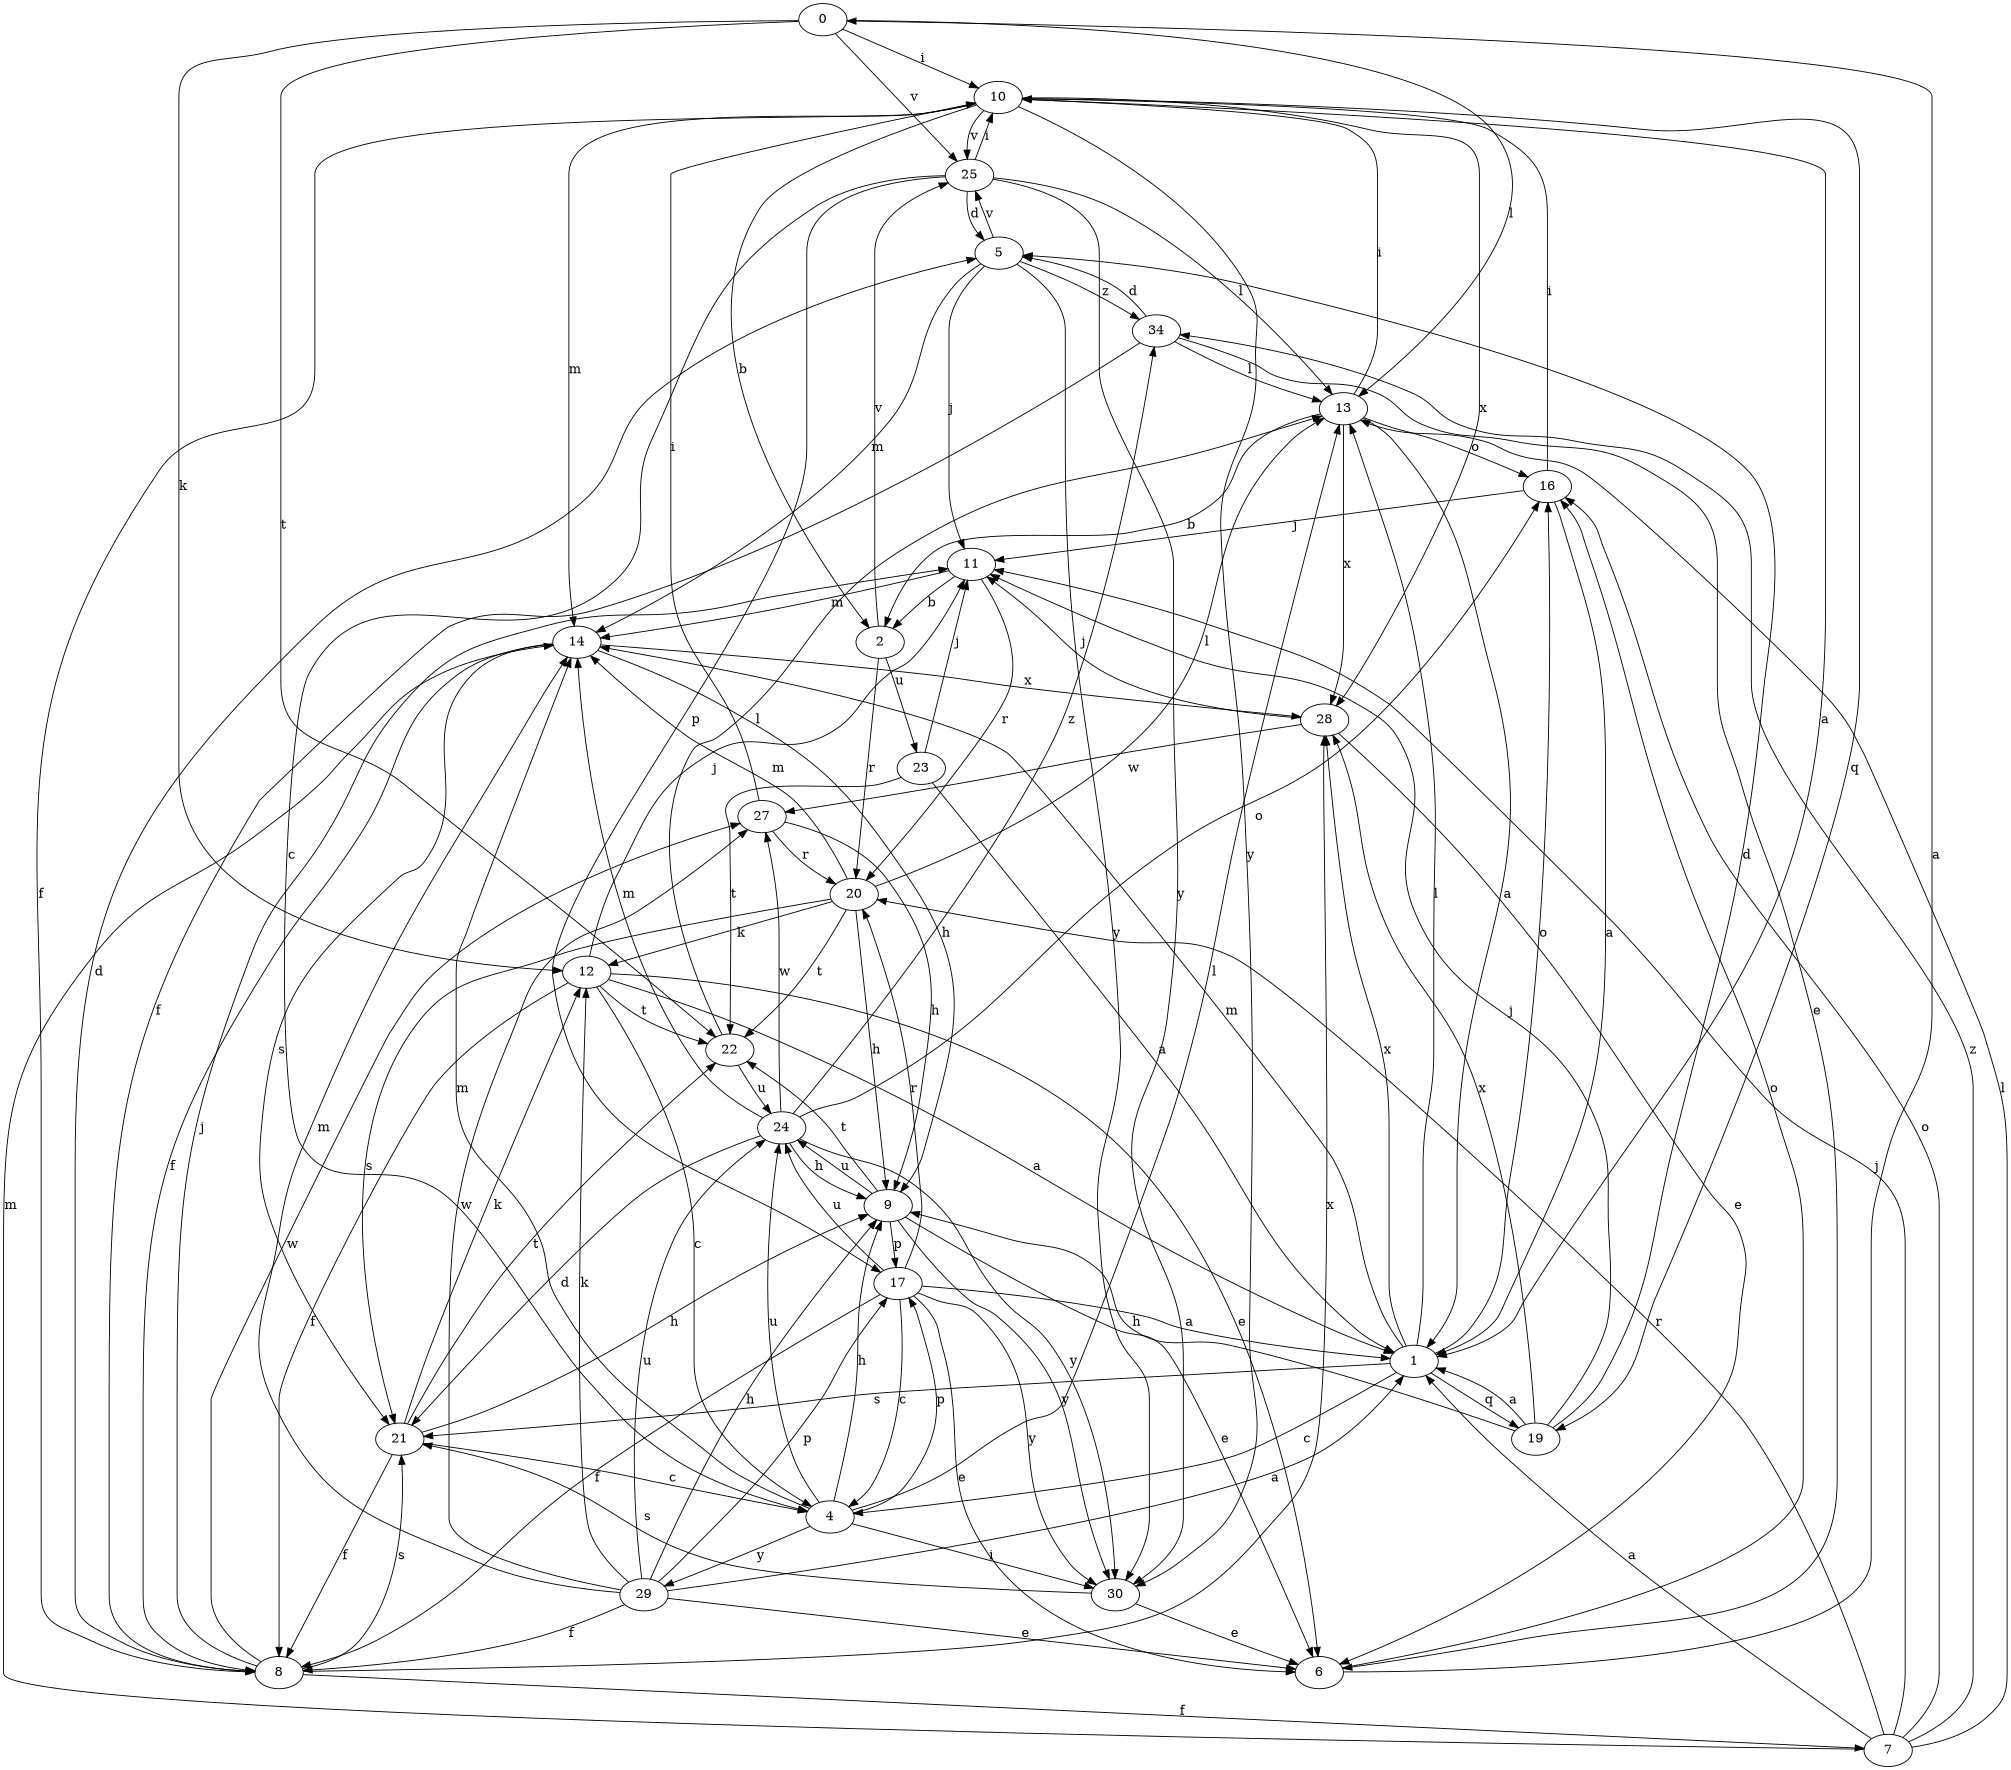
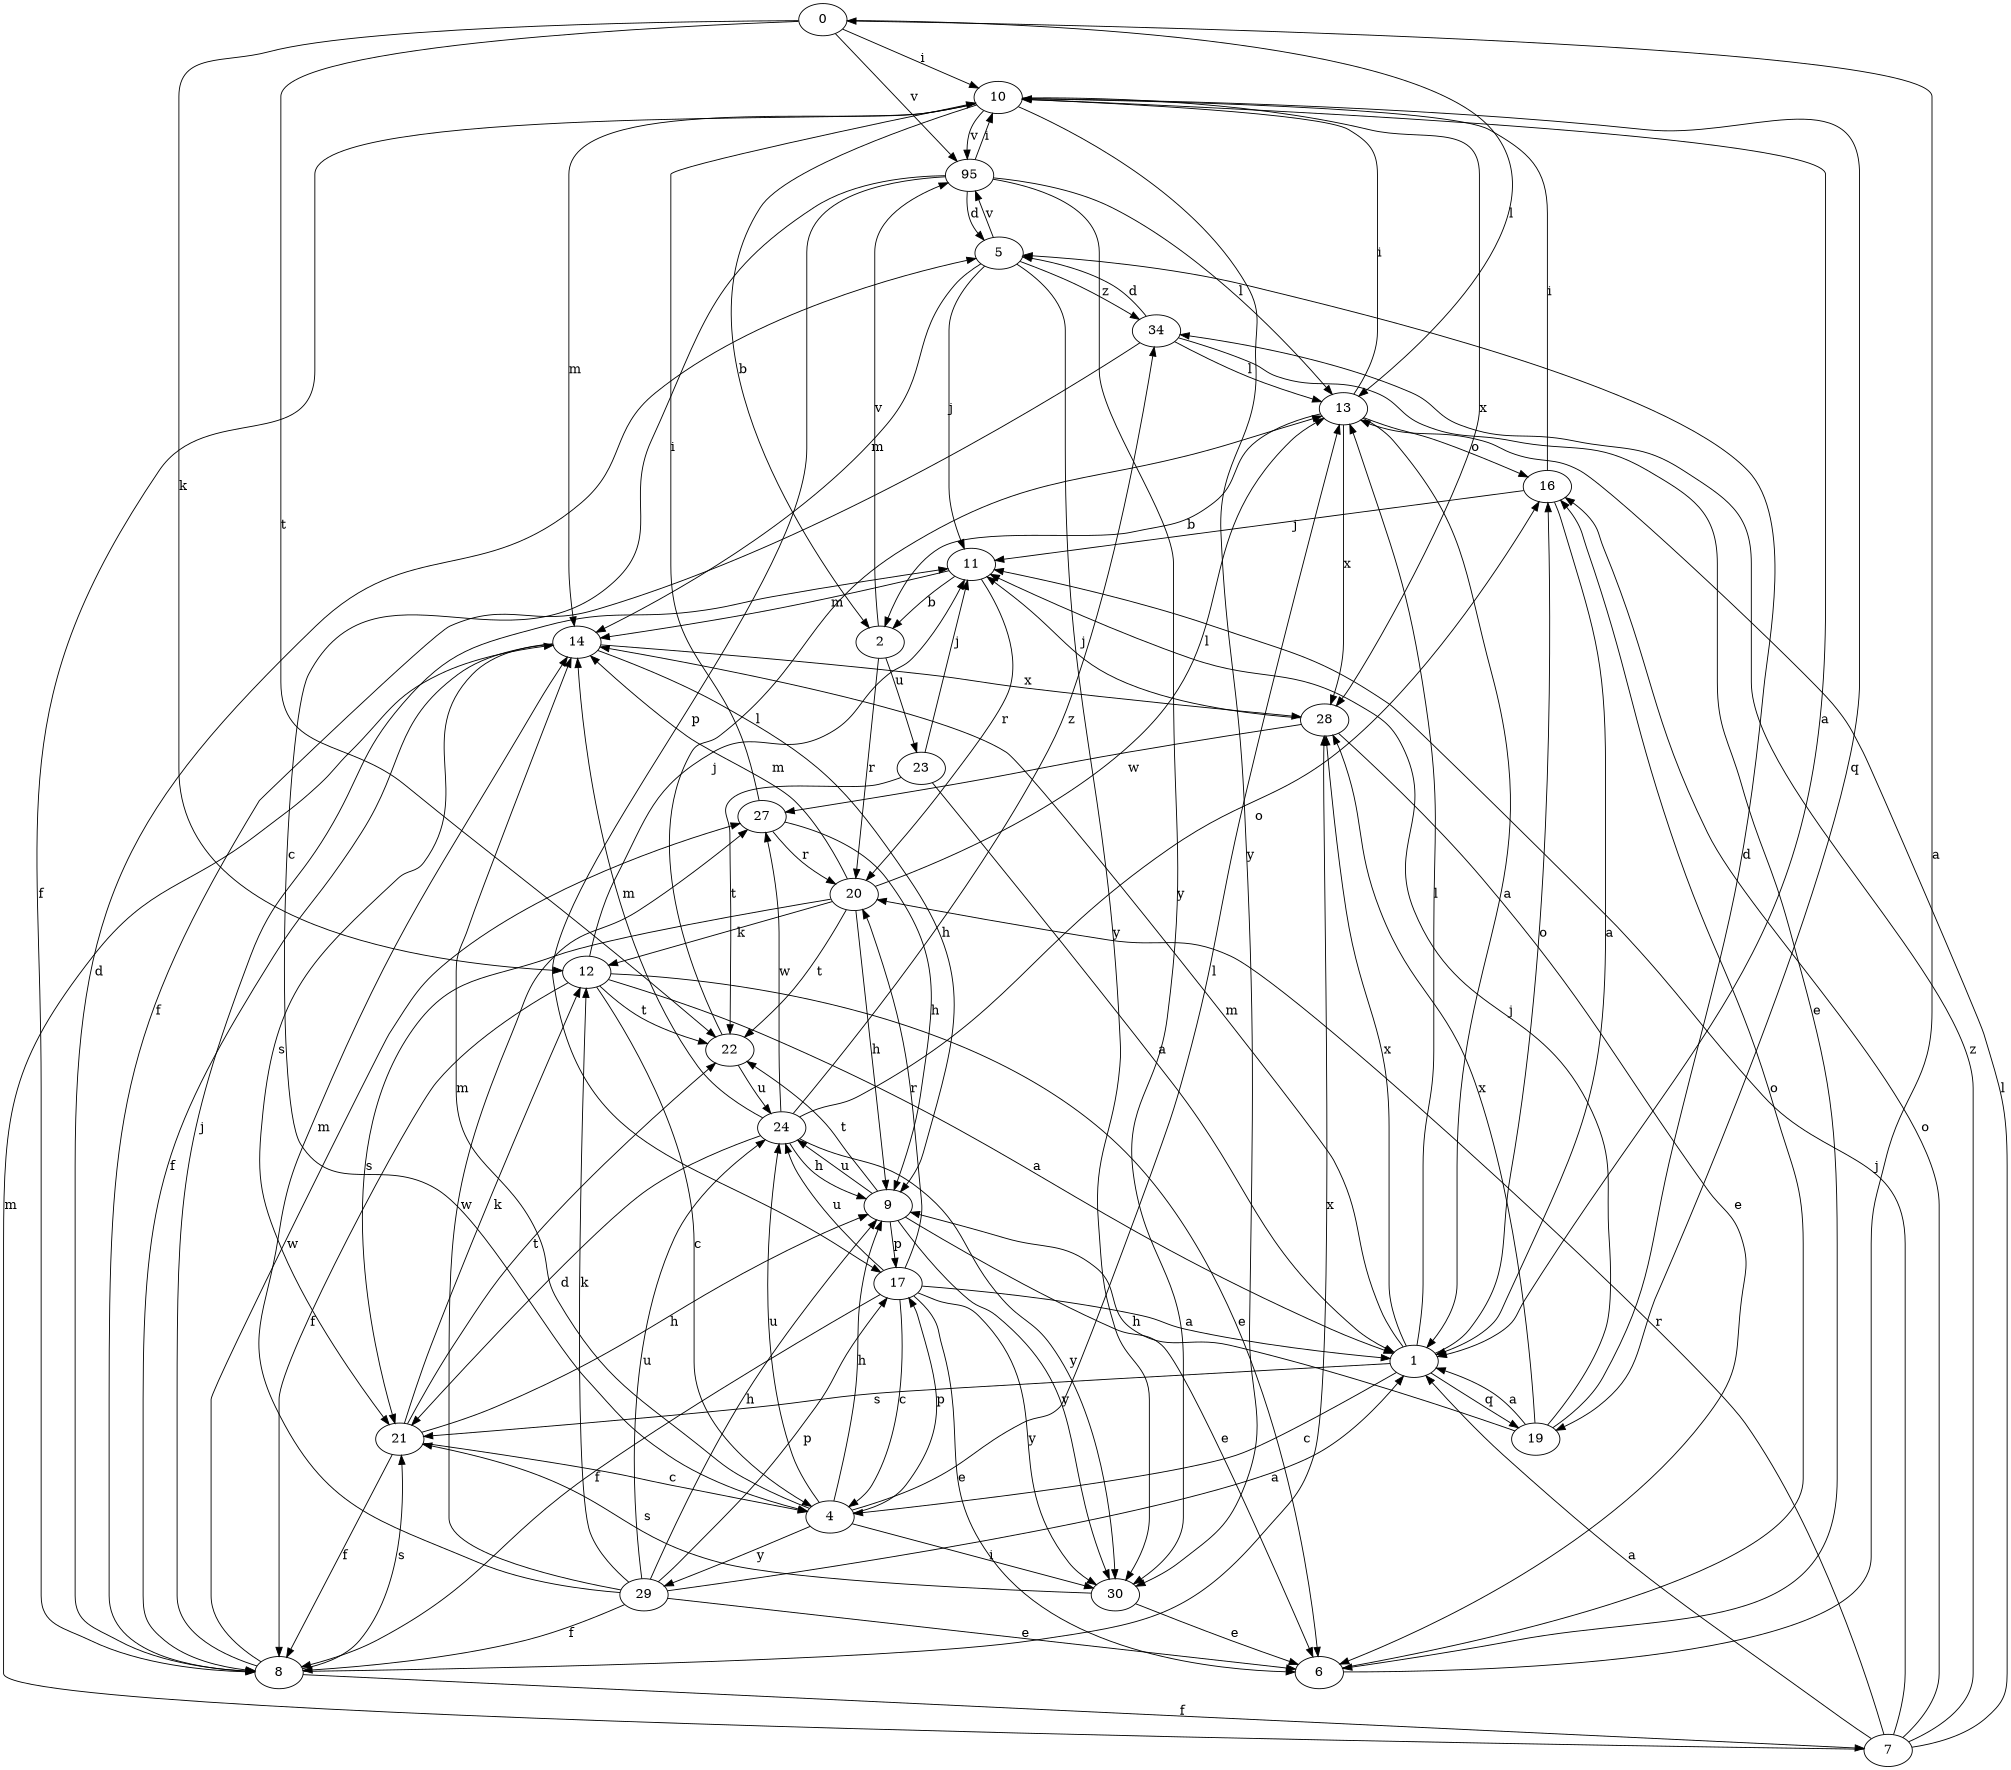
(970, 175) -> (970, 175)
